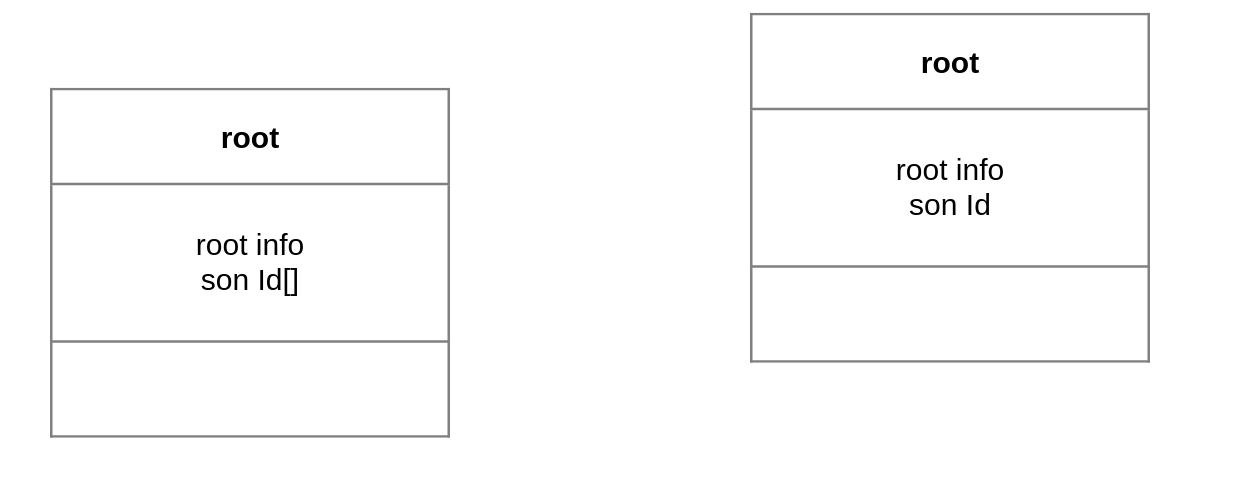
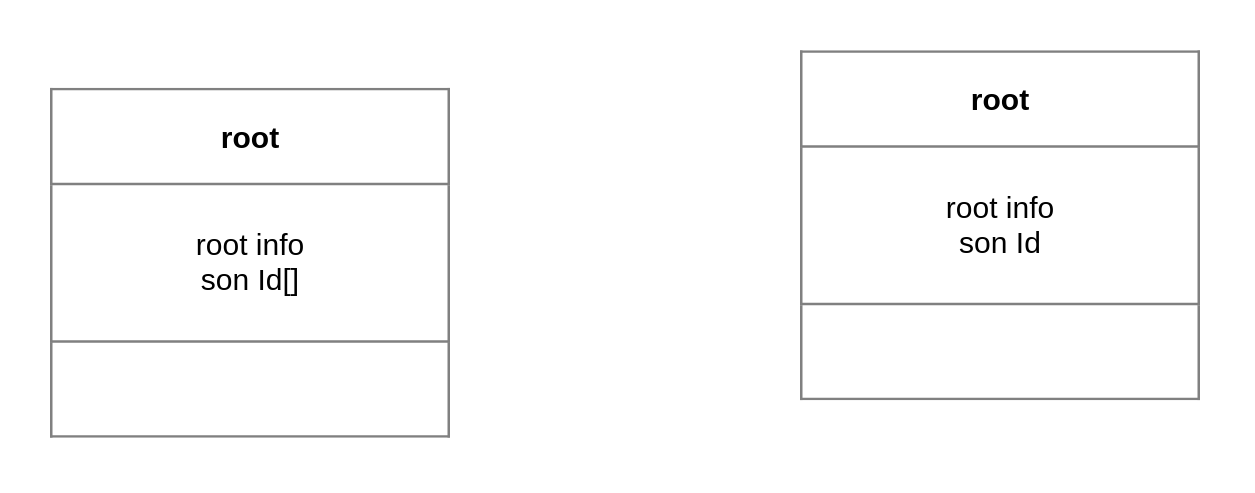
(951, 189) -> (1001, 226)
